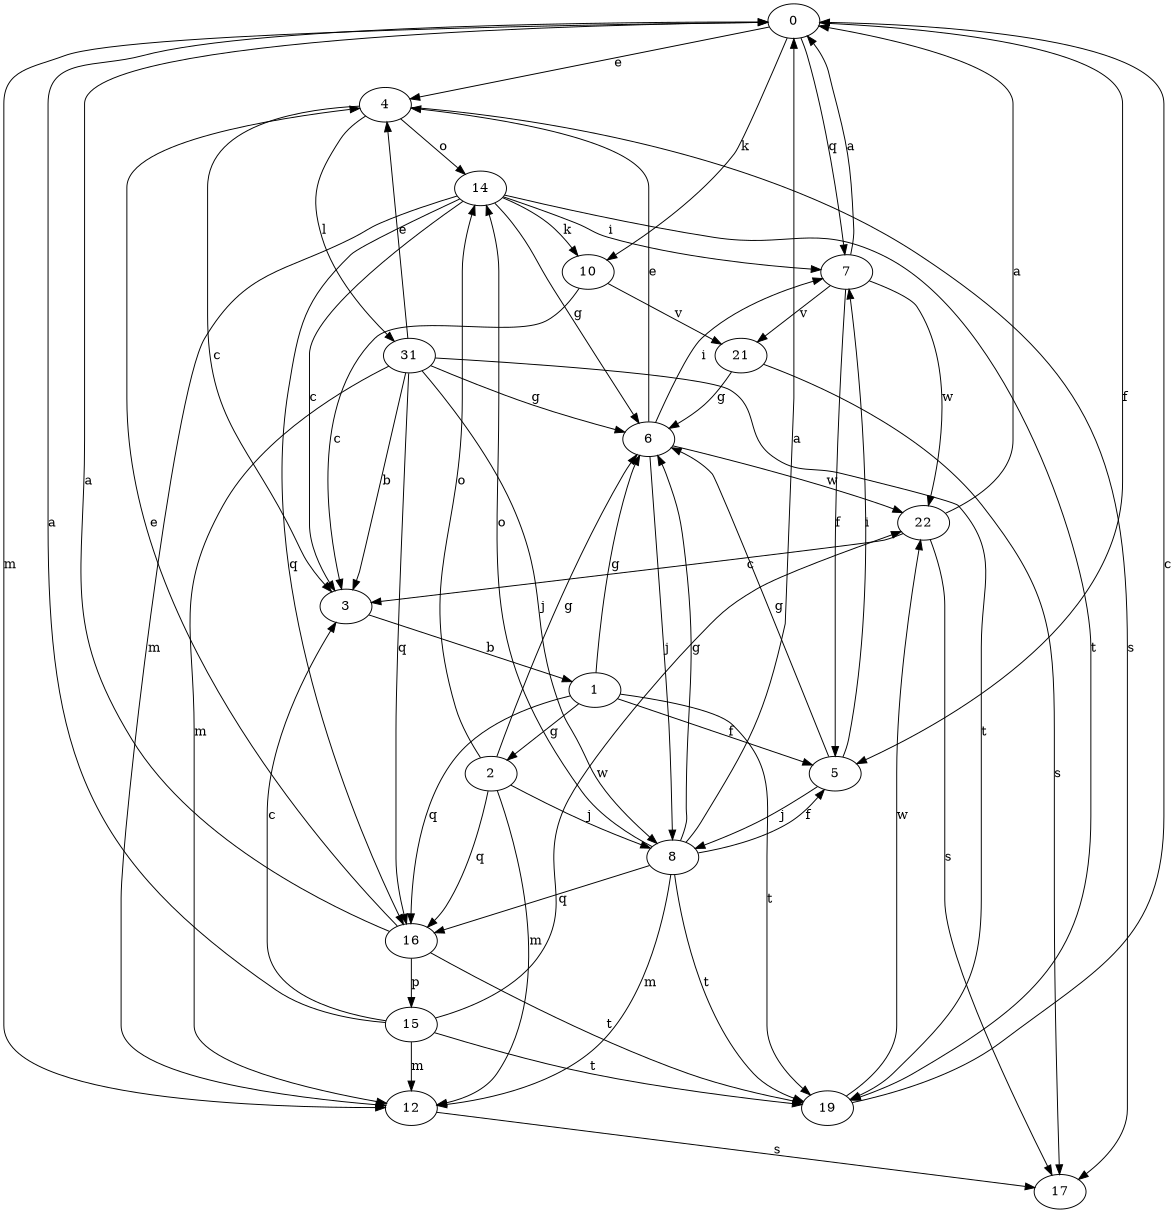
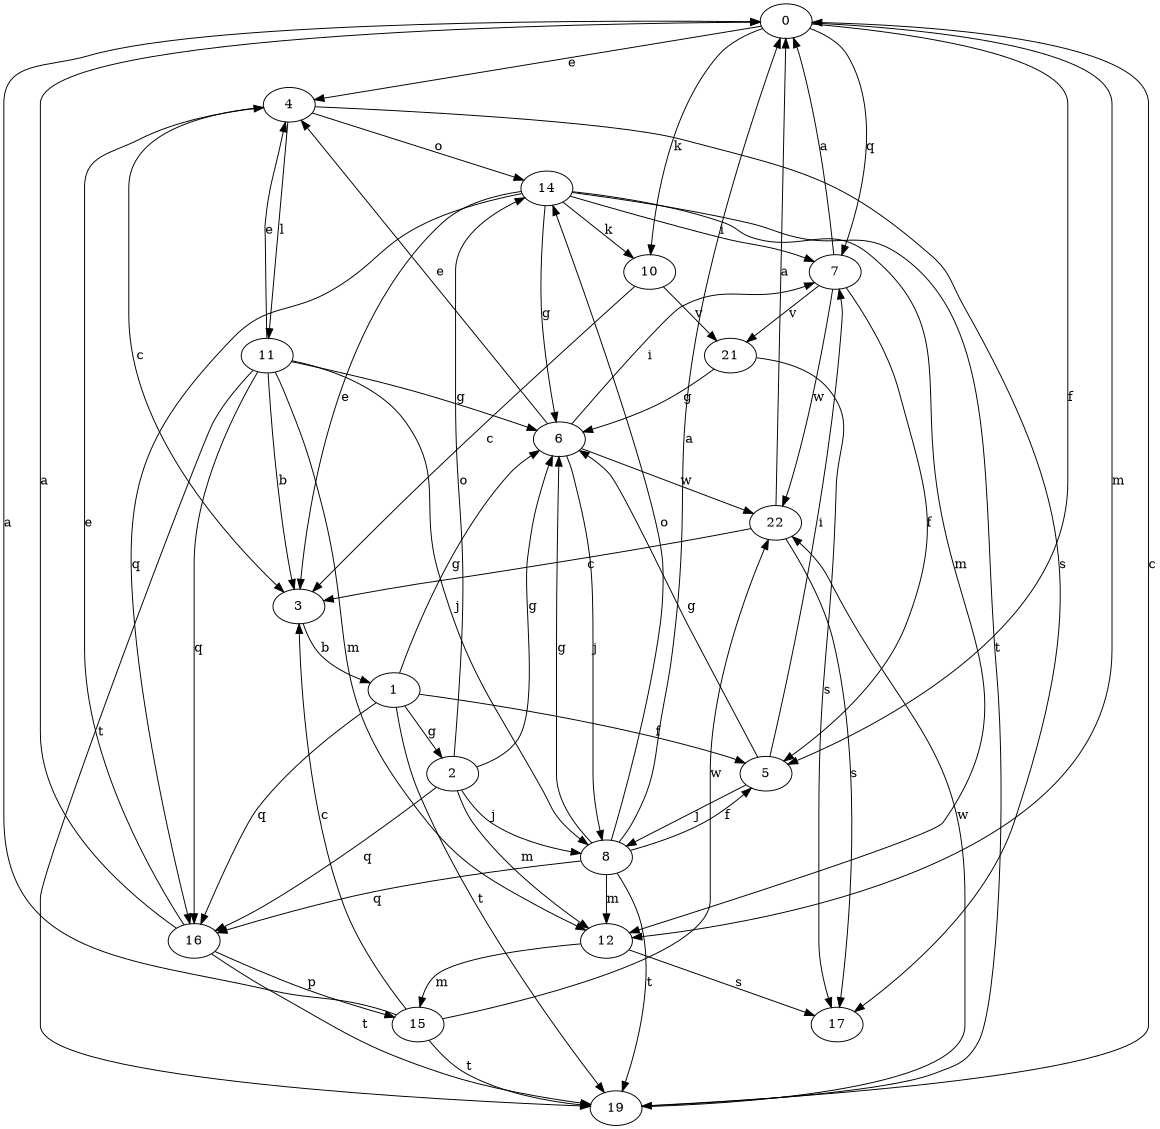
(409, 356) -> (267, 356)
(313, 397) -> (346, 397)
(411, 1062) -> (494, 956)
